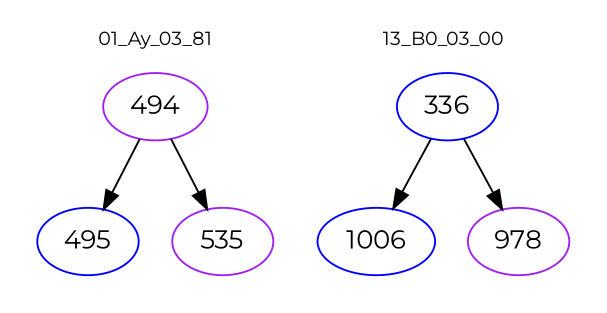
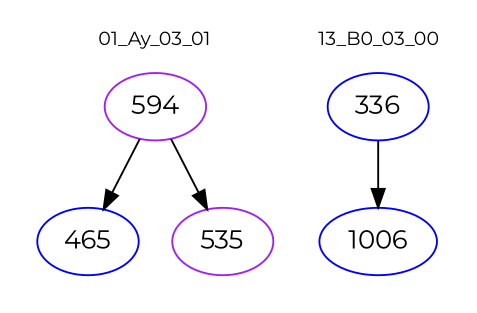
(155, 40) -> (155, 40)
(155, 107) -> (155, 107)
(88, 242) -> (88, 242)
(519, 242) -> none
